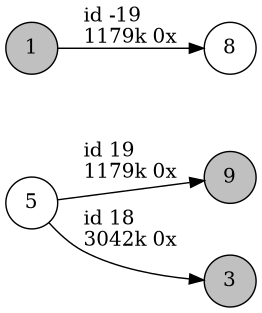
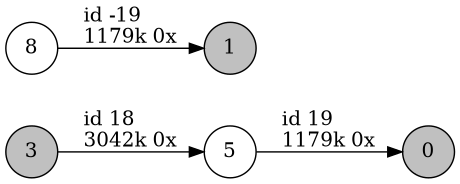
(124, 48) -> (124, 48)
(230, 177) -> (429, 152)
(113, 264) -> (124, 152)
